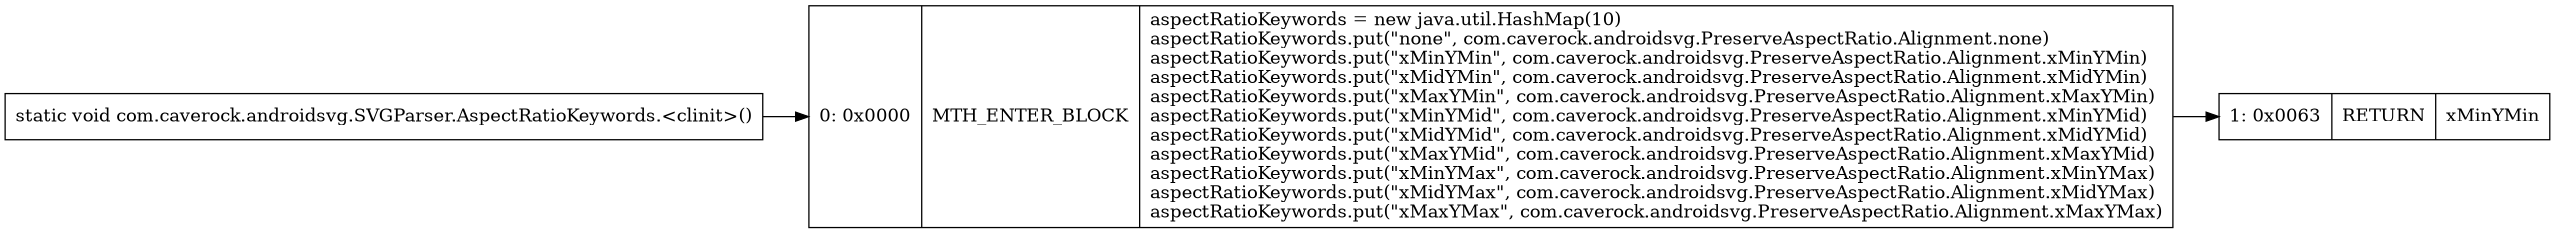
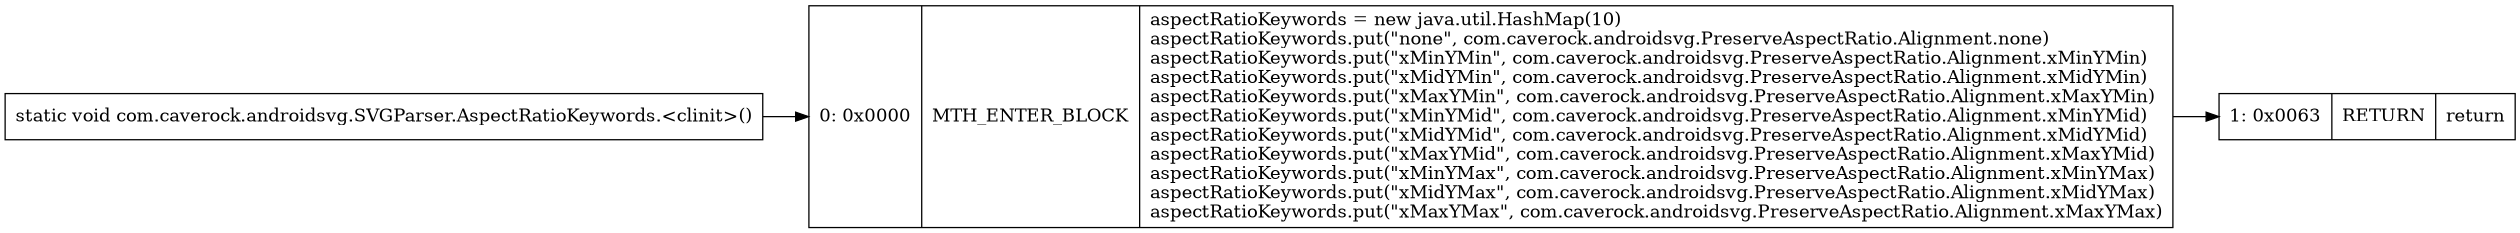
(2493, 116) -> (2475, 116)
